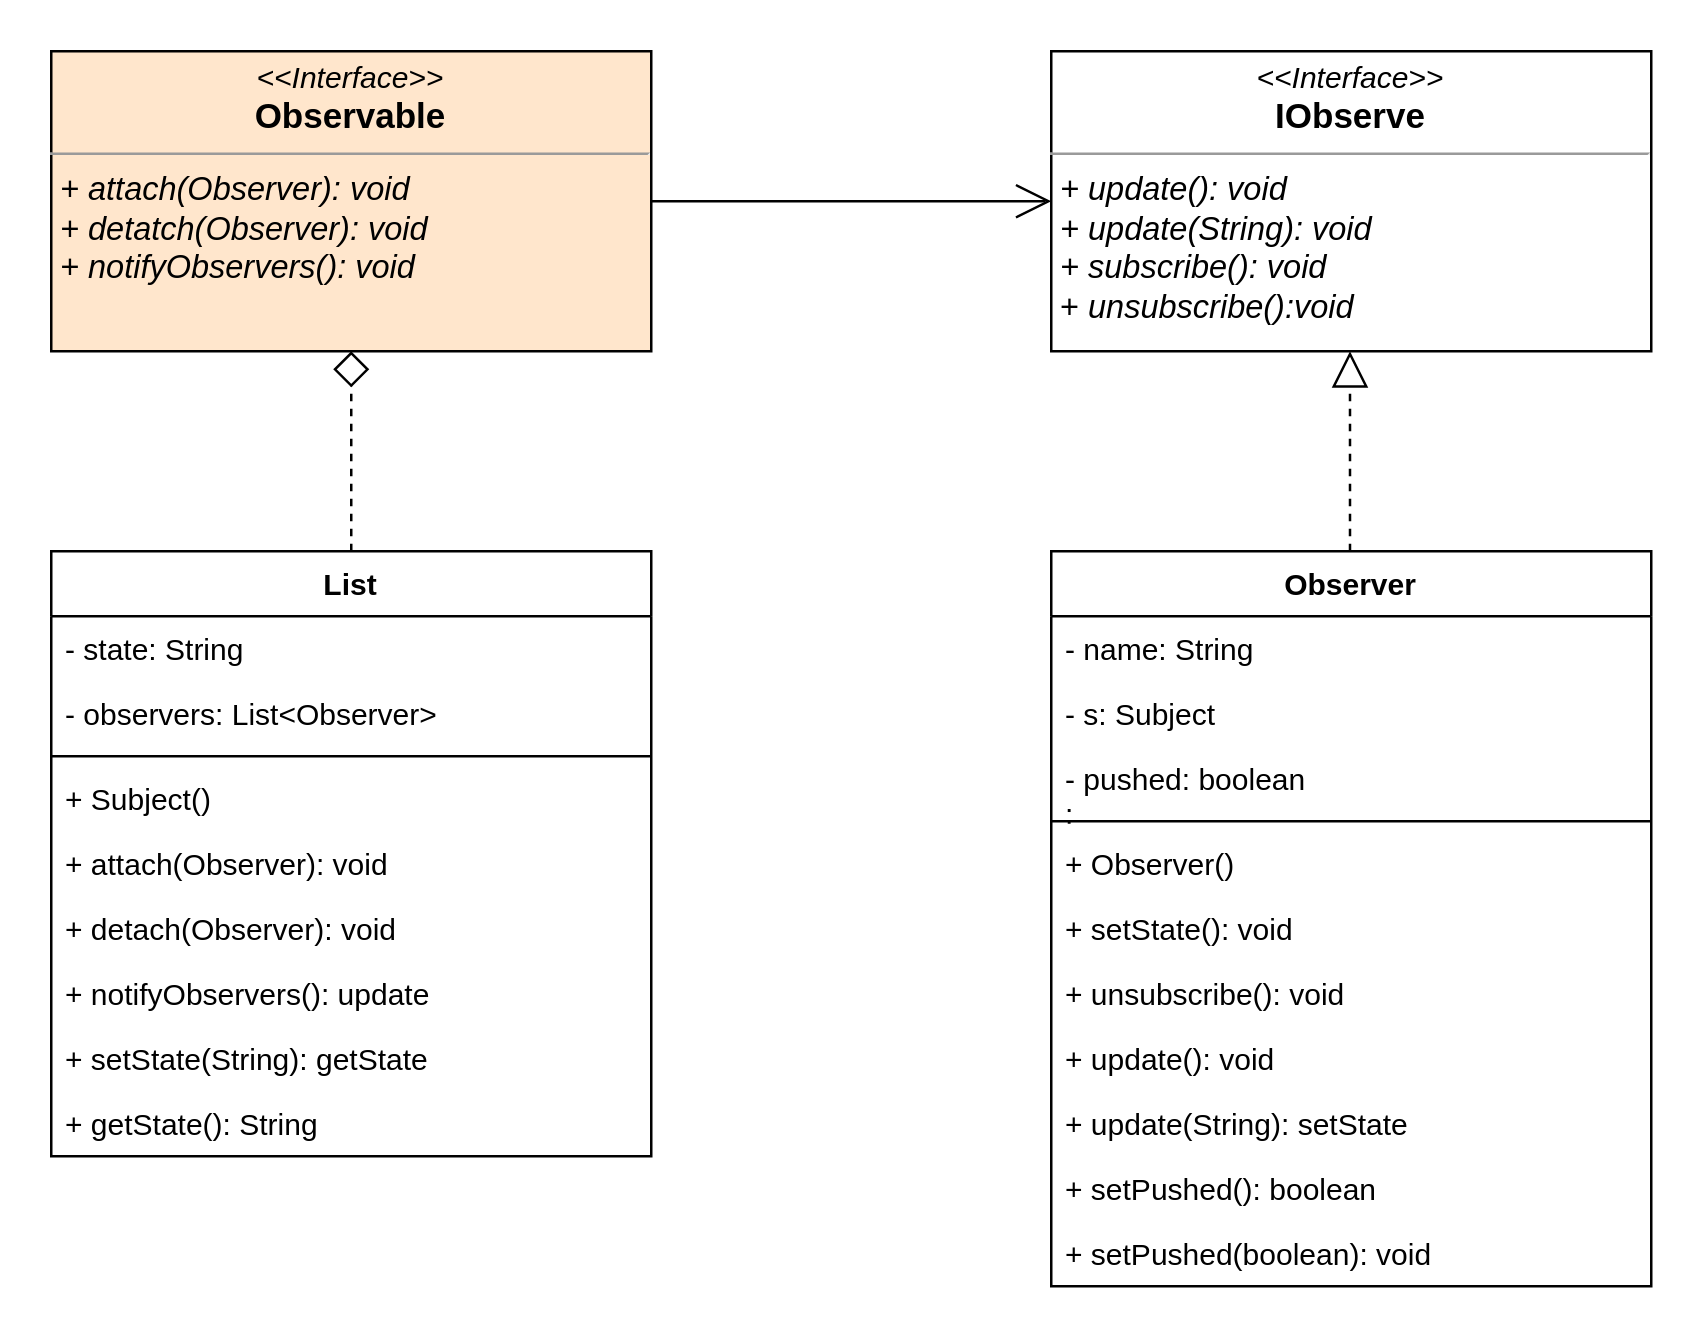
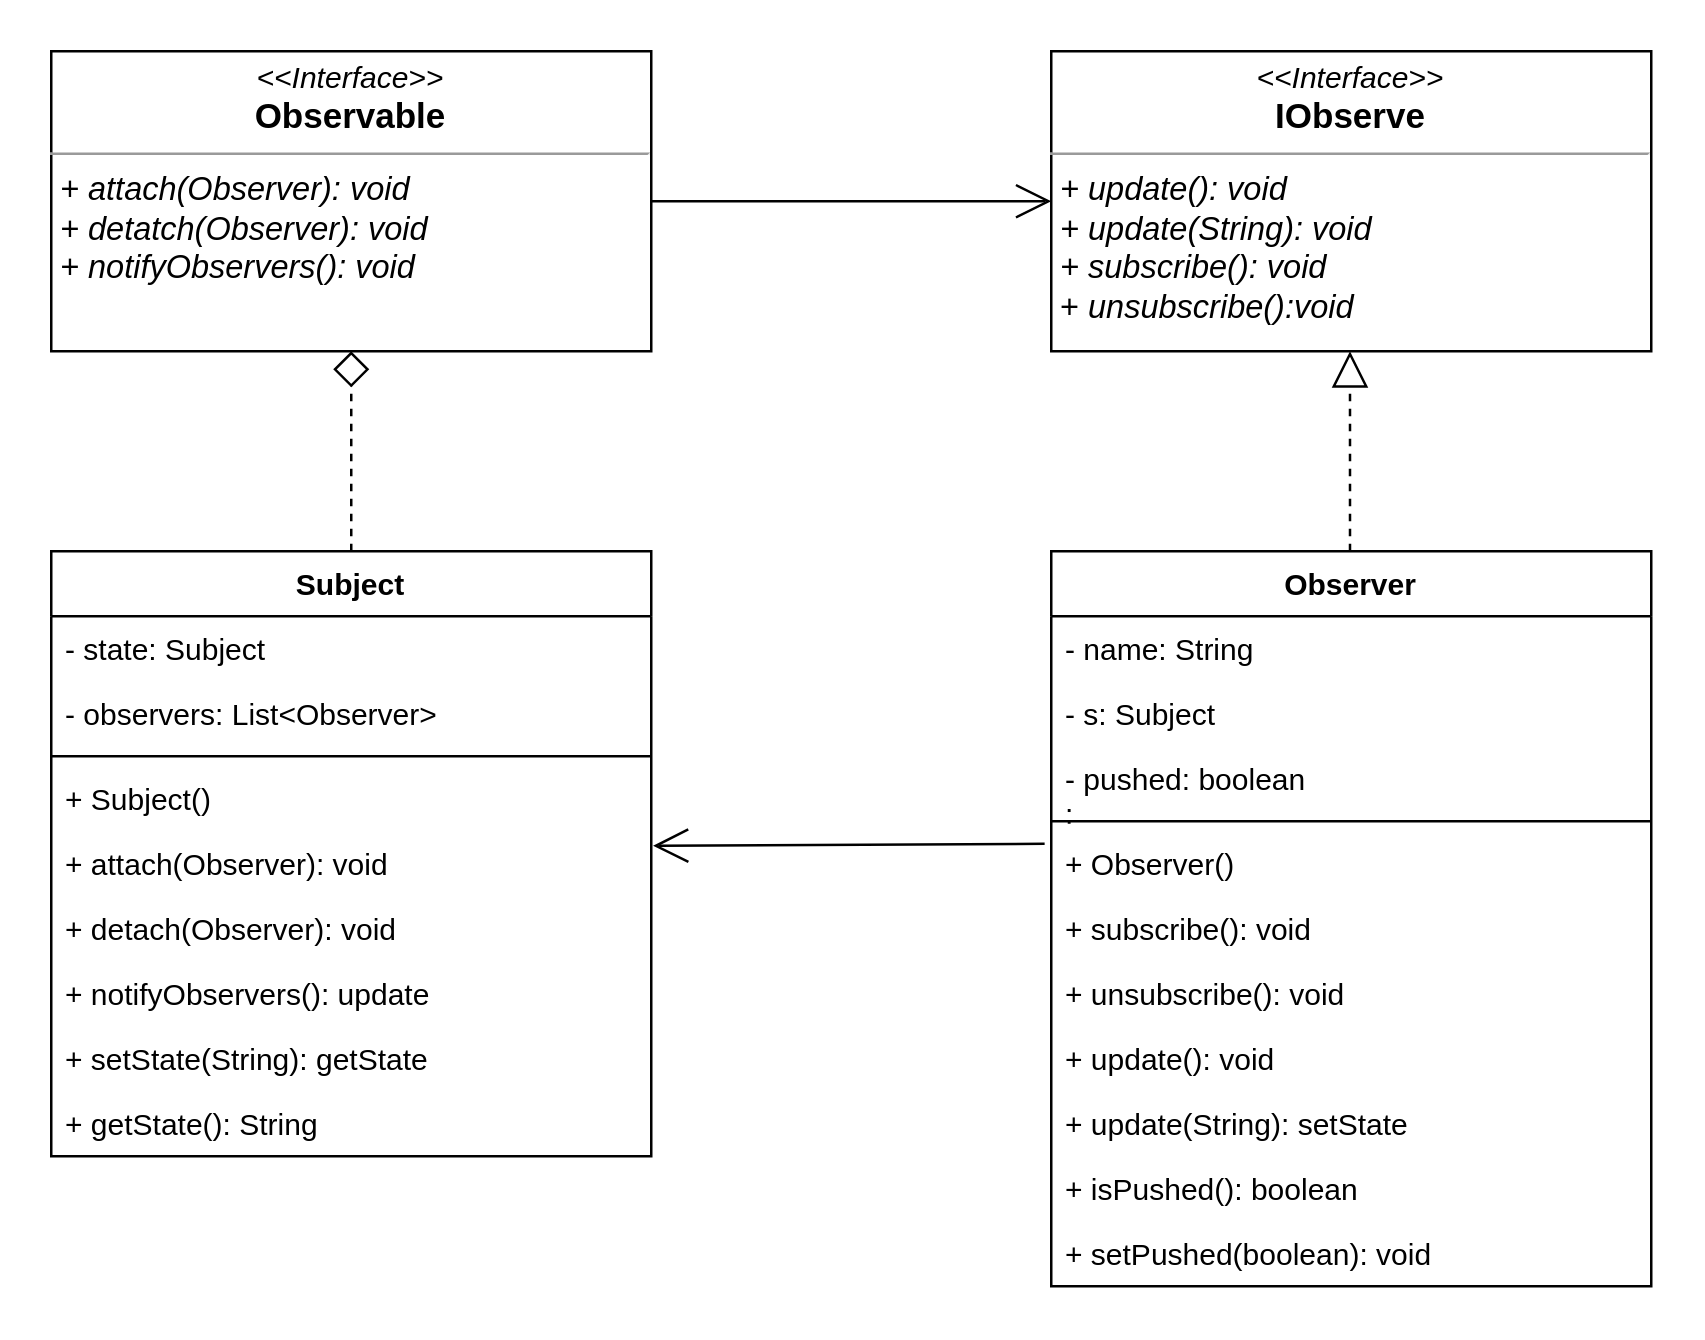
(351, 201) -> (351, 201)
(350, 585) -> (350, 585)
(175, 650) -> (188, 650)
none -> (852, 845)
(1201, 930) -> (1205, 930)
(1234, 1190) -> (1222, 1190)
